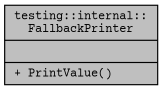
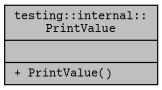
(81, 29) -> (81, 29)
